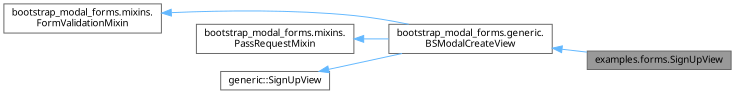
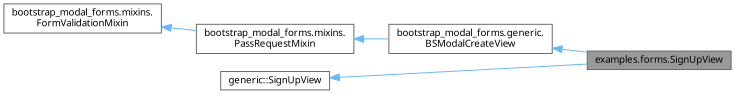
(291, 12) -> (184, 29)
(365, 61) -> (463, 71)
